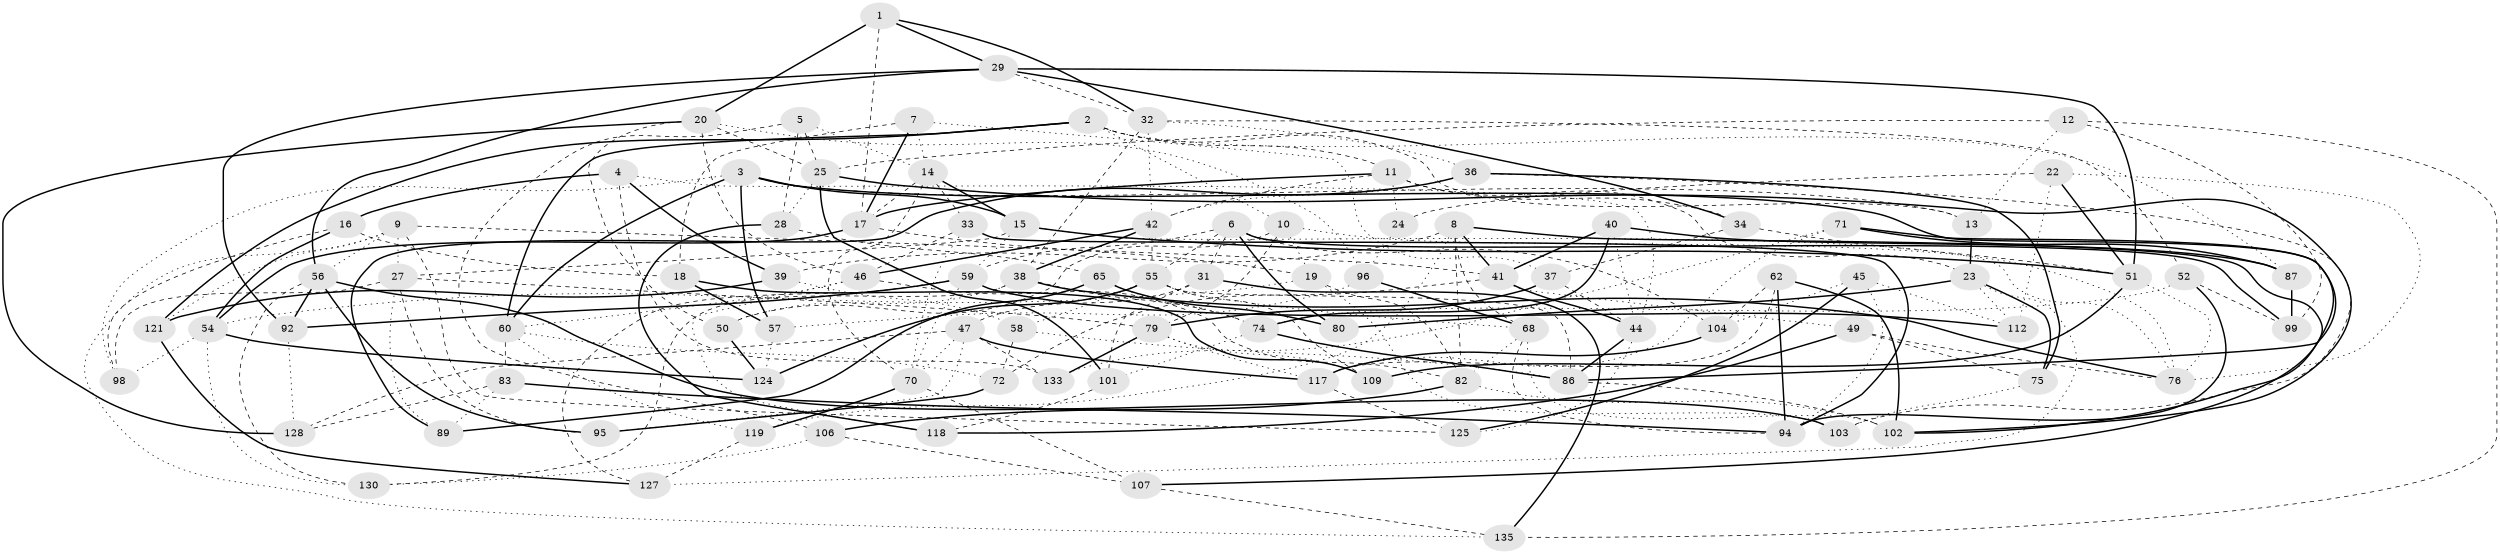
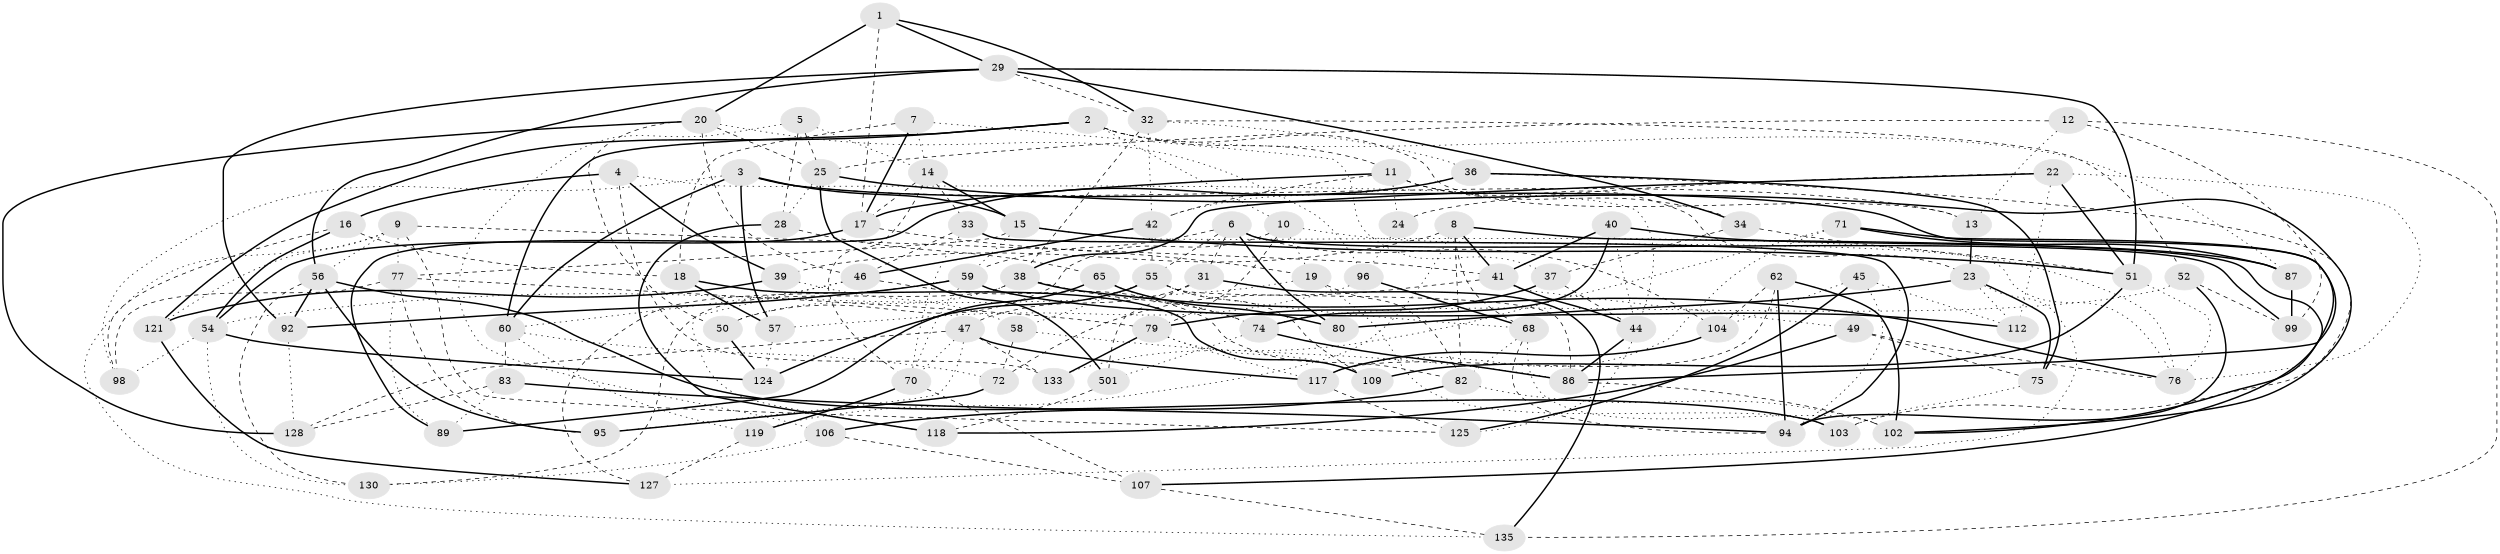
(1061, 260) -> (1526, 190)
(398, 277) -> (398, 277)
(463, 309) -> (463, 309)
(1109, 381) -> (1109, 381)
